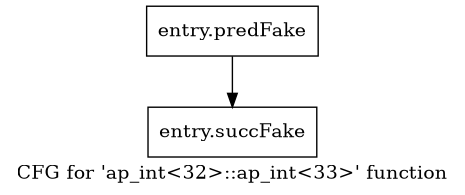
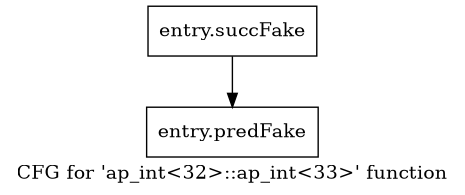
(232, 75) -> (232, 75)
